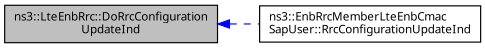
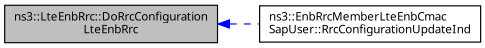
(111, 24) -> (111, 24)
